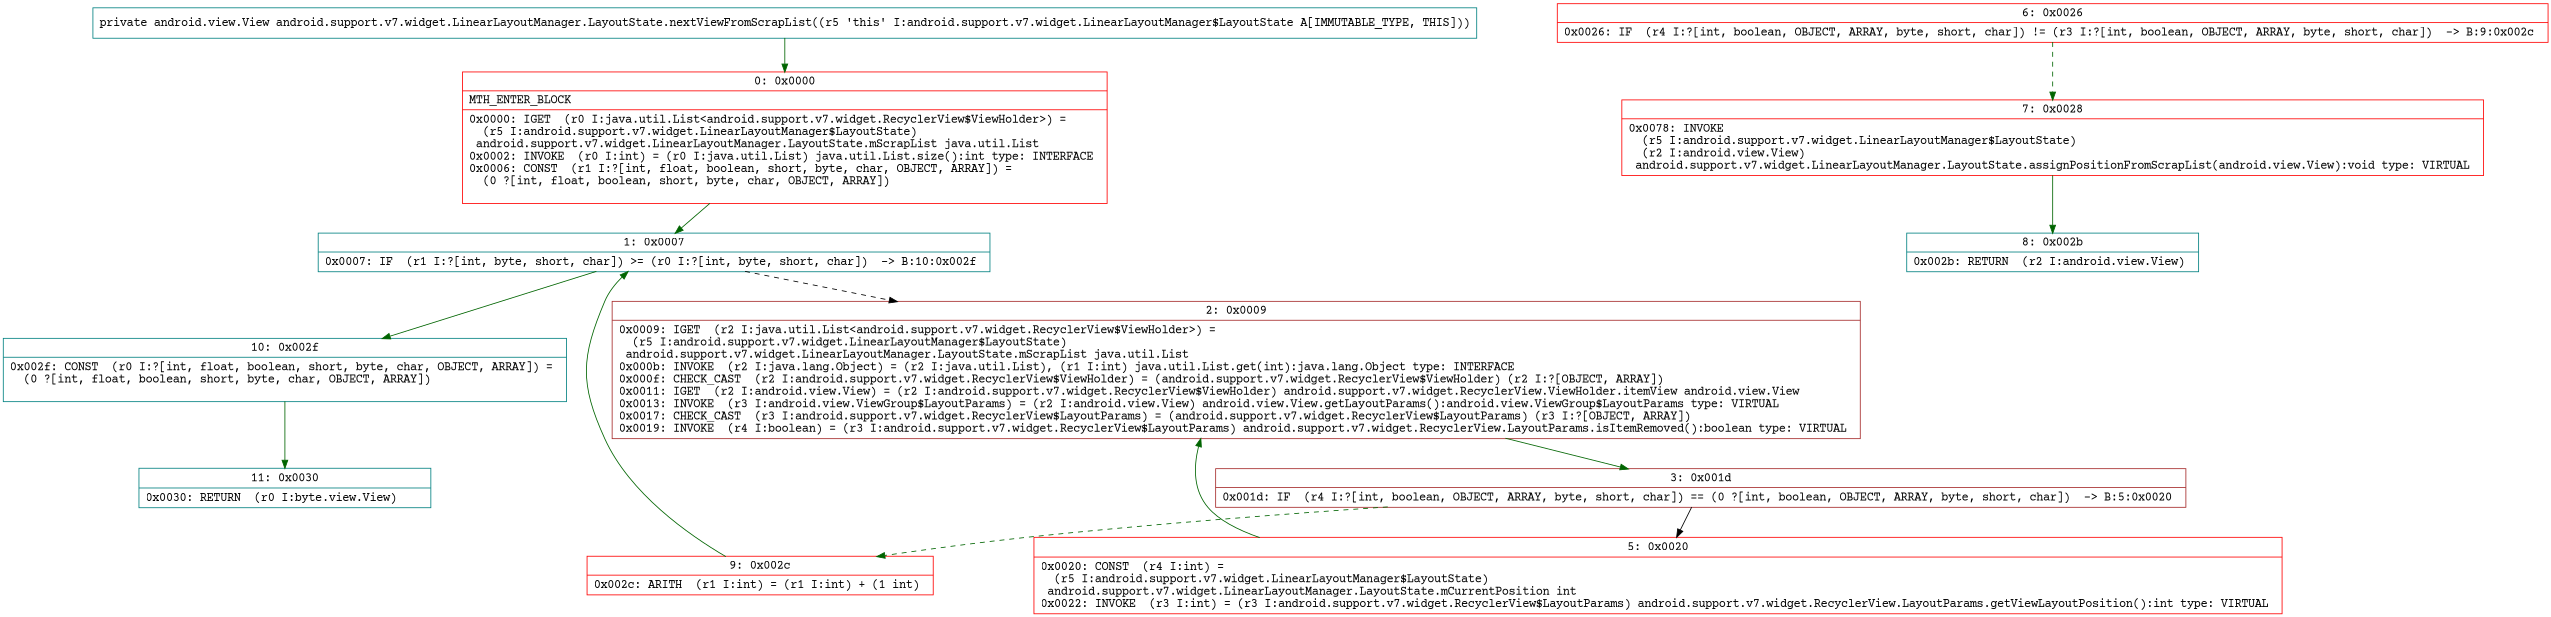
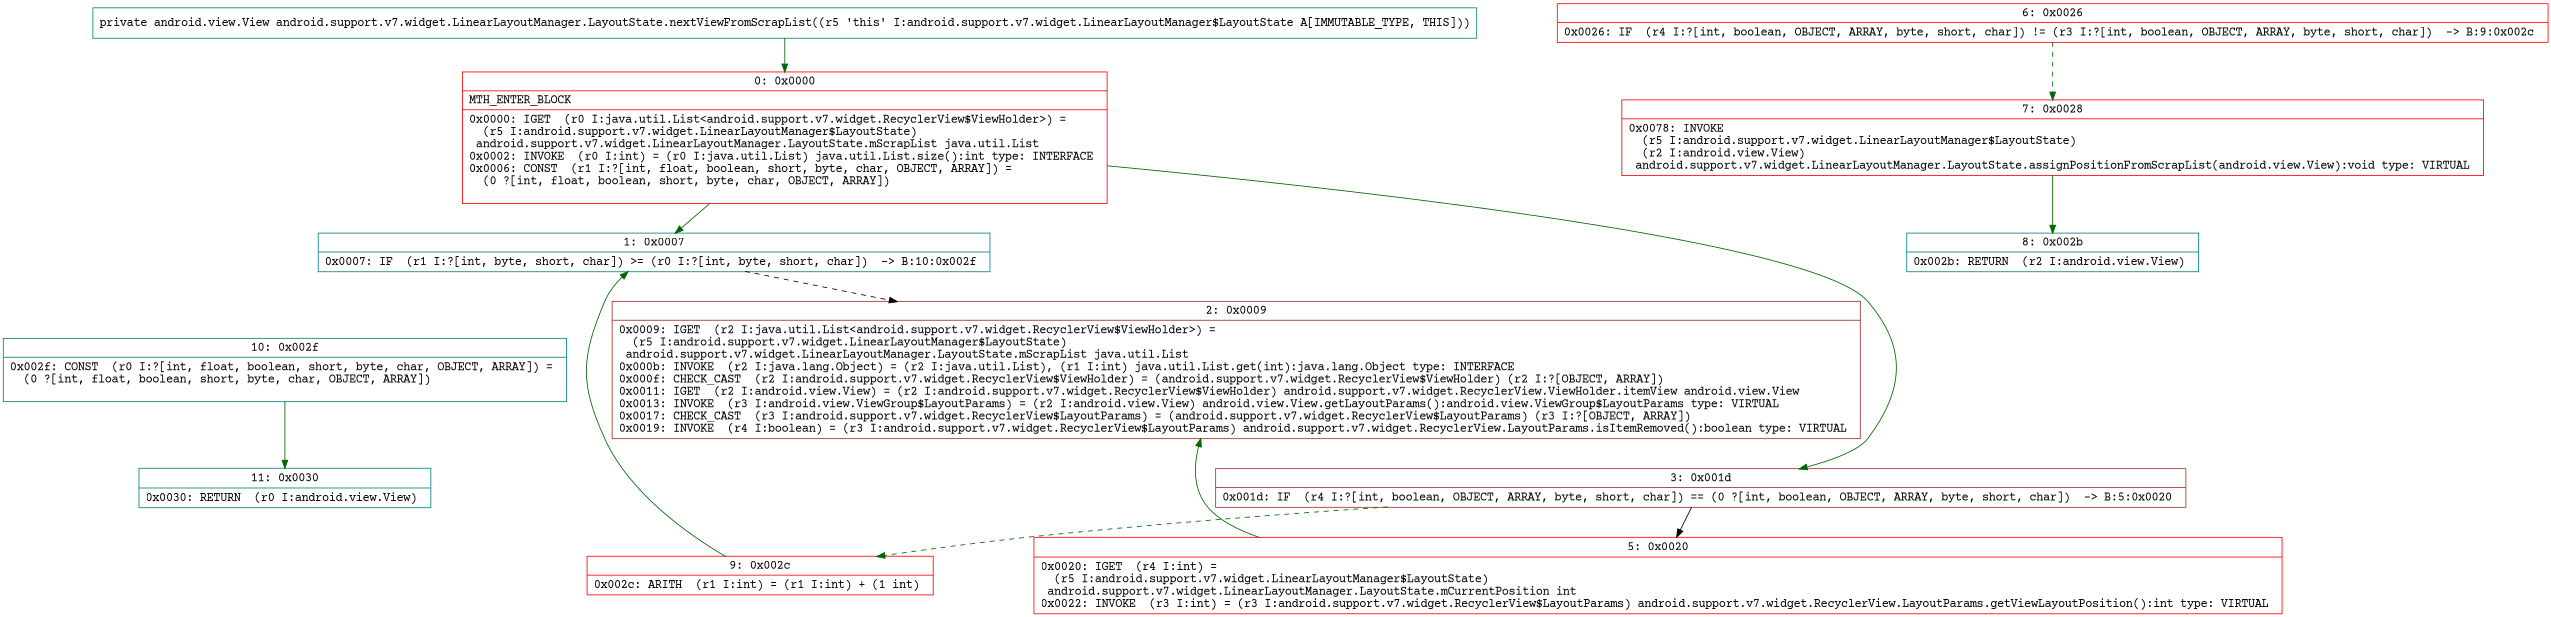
(493, 304) -> none
(1563, 453) -> (1601, 226)
(275, 497) -> (285, 497)
(1136, 567) -> (1132, 567)
